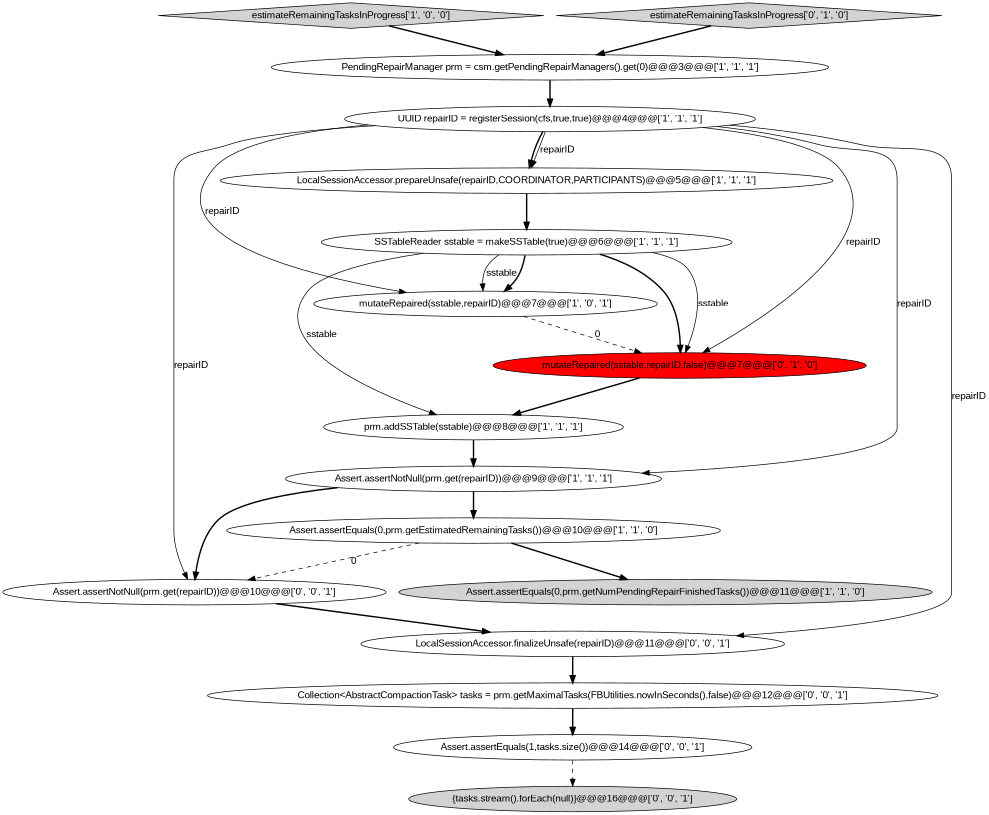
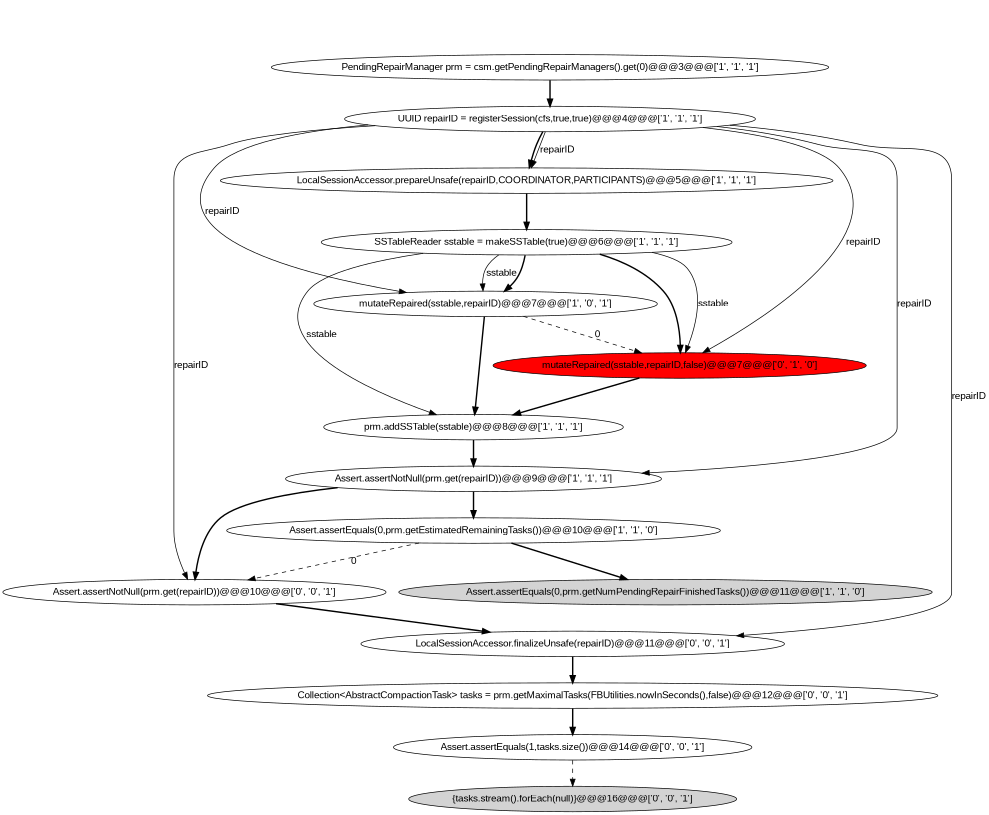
(351, 16) -> none
(749, 16) -> none
none -> (480, 362)
